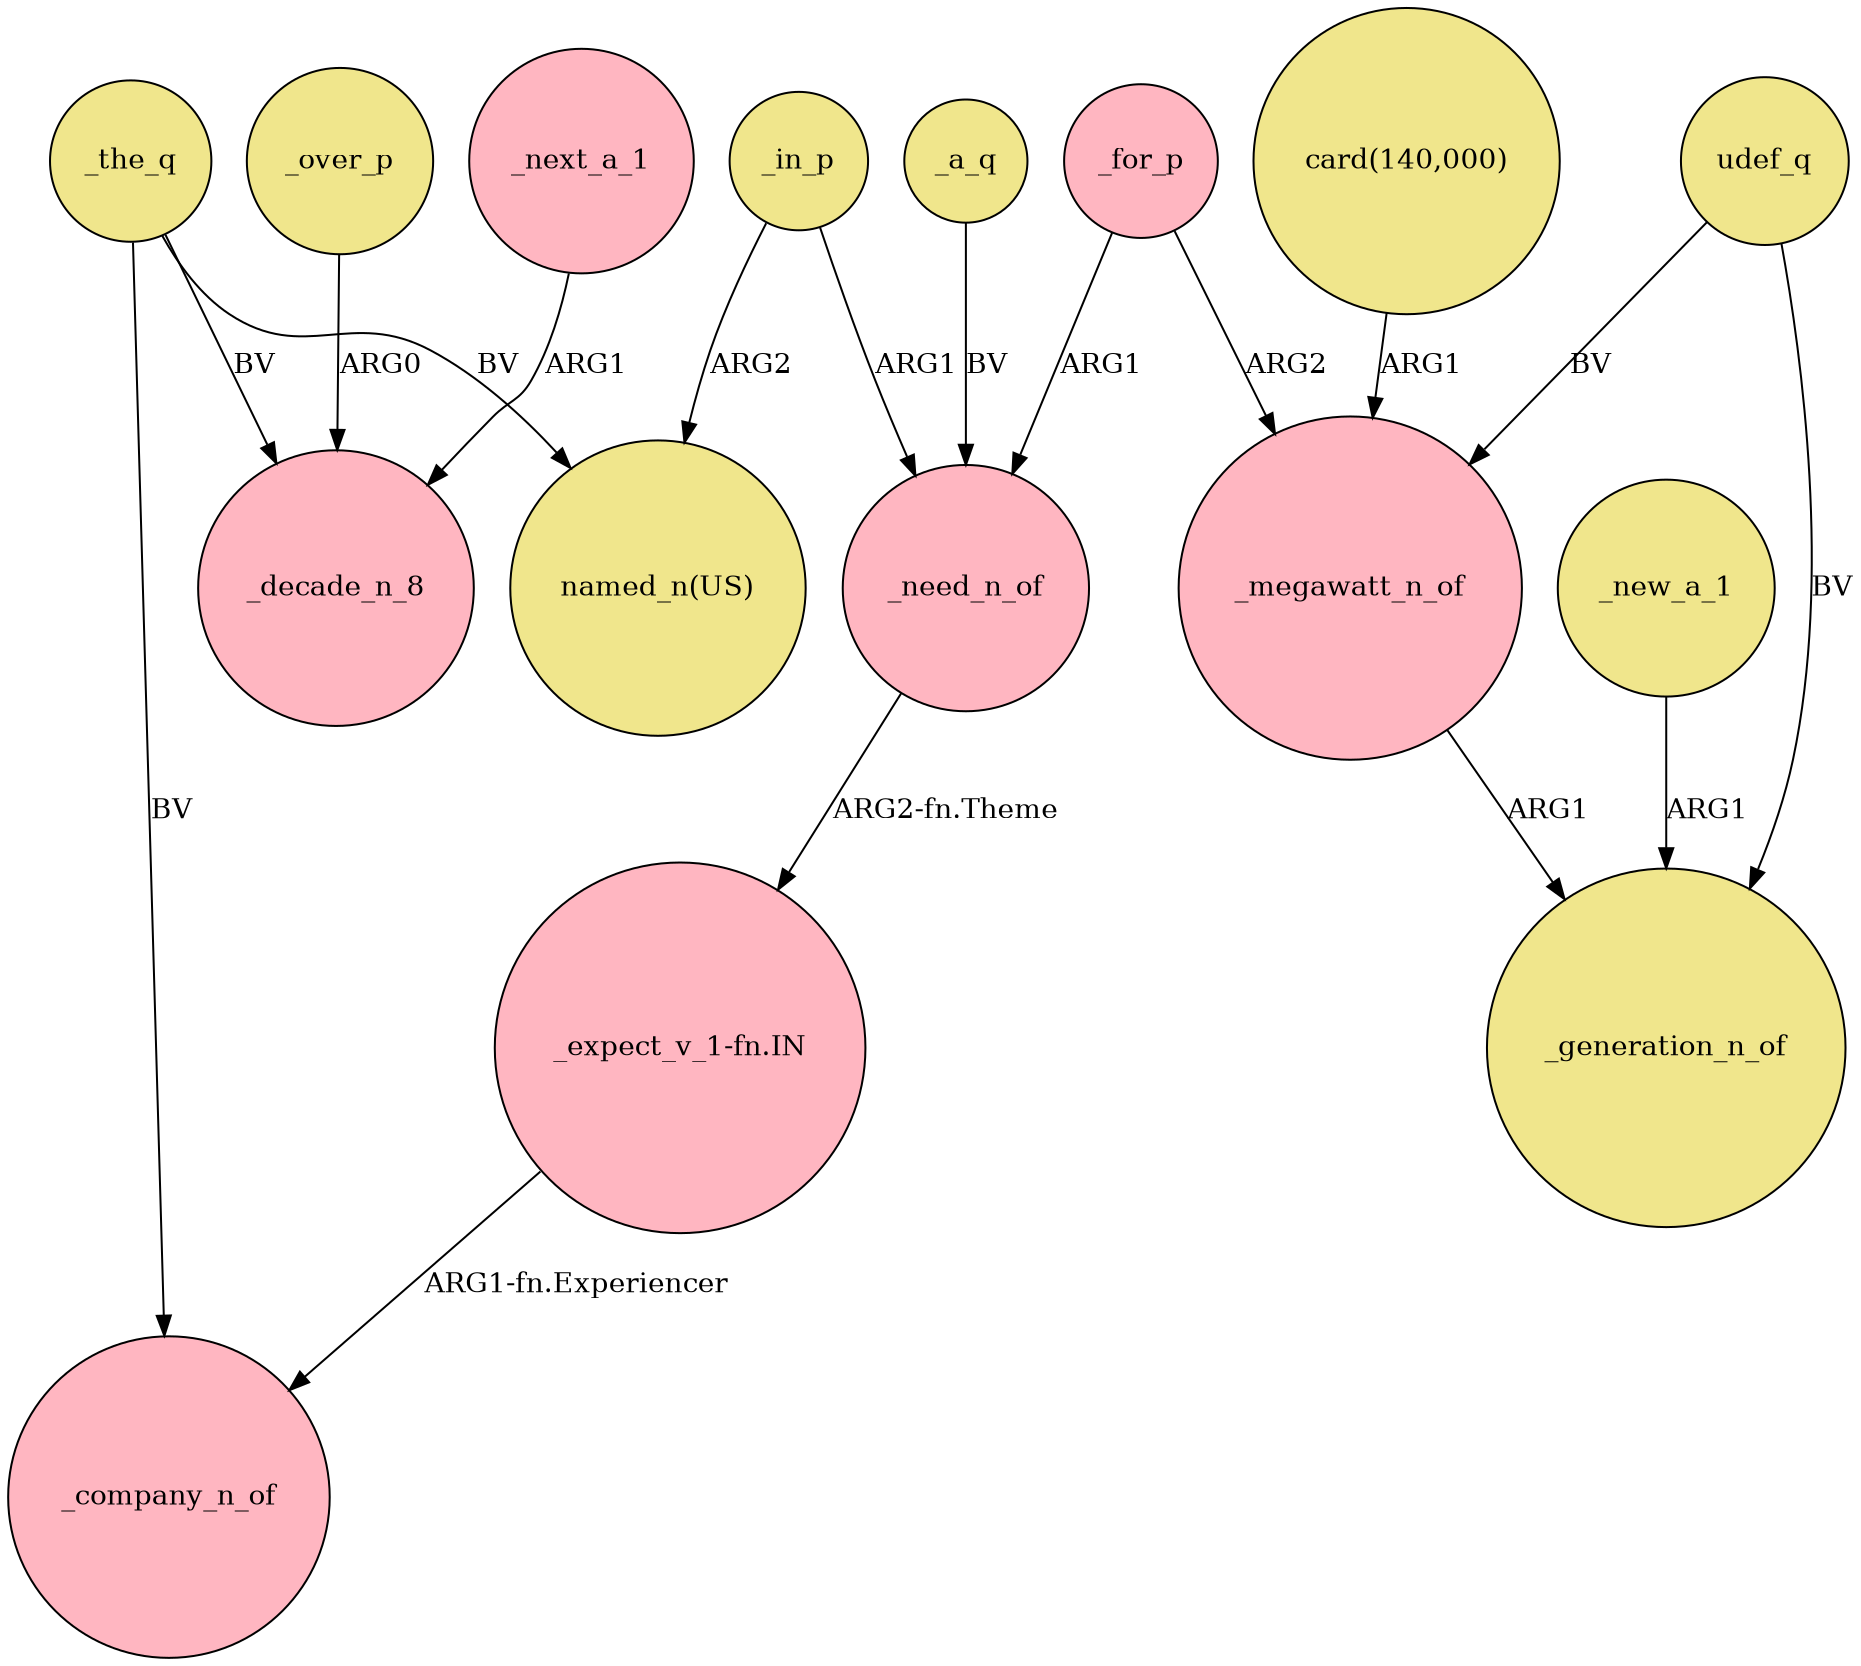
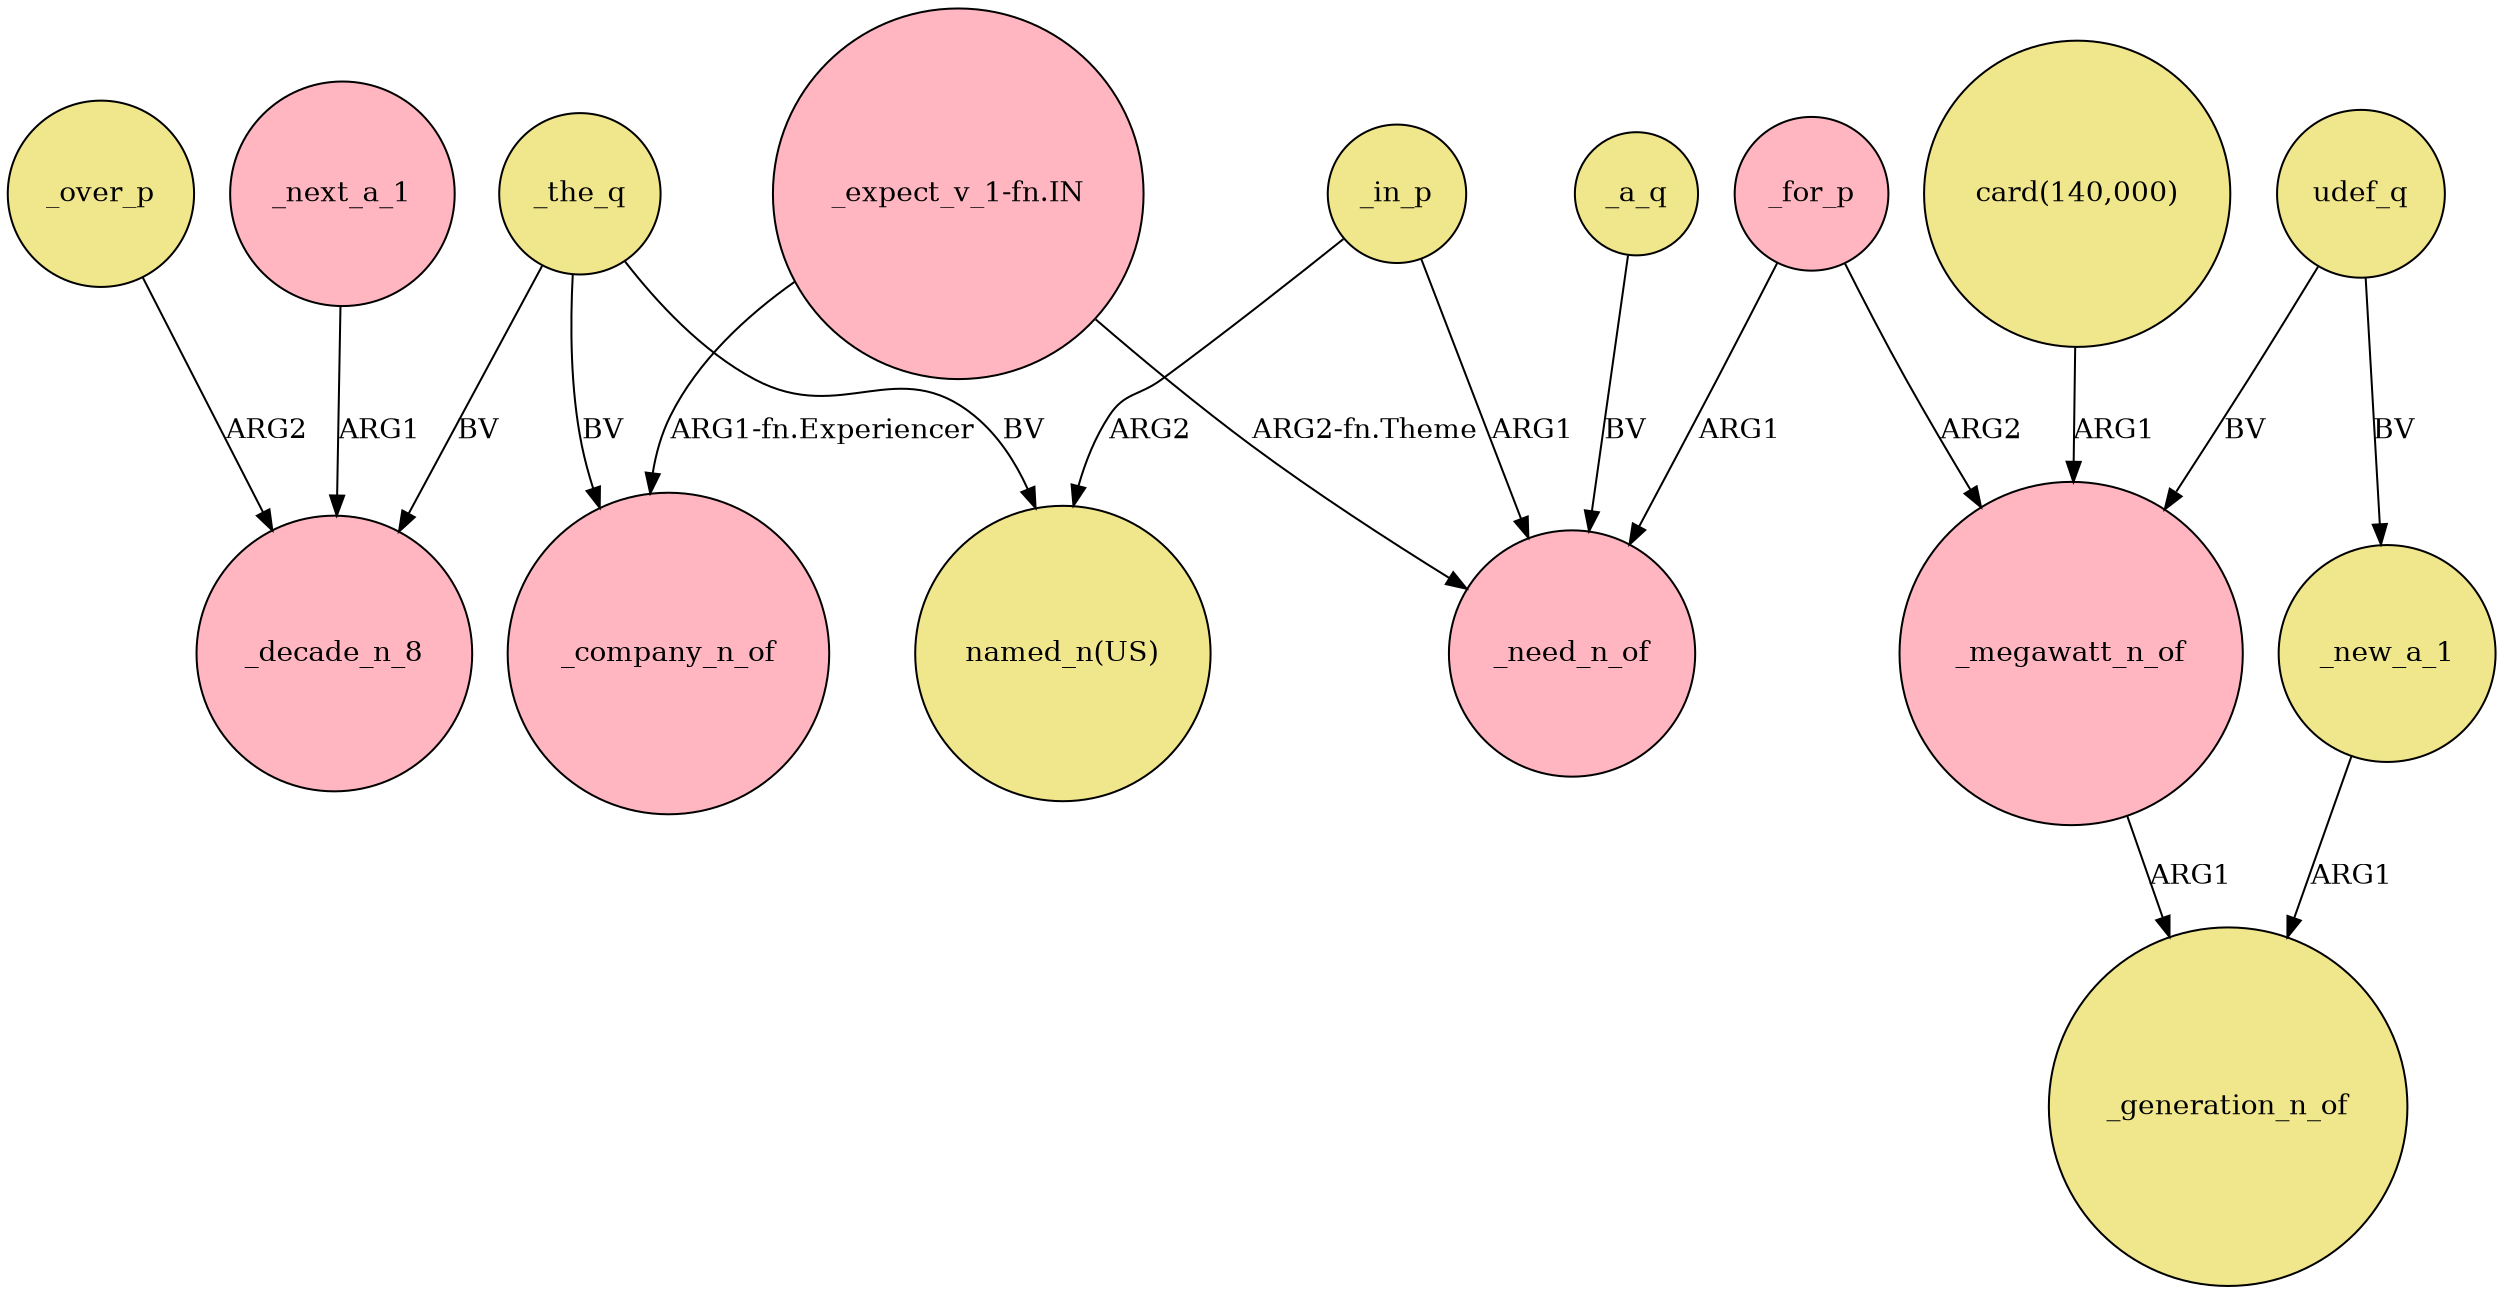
(381, 365) -> (267, 431)
(1812, 559) -> (2373, 401)
(845, 782) -> (1267, 456)
